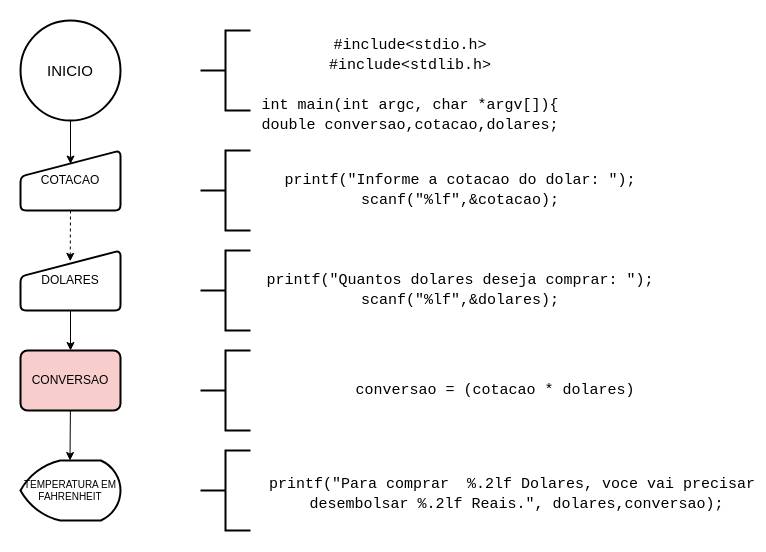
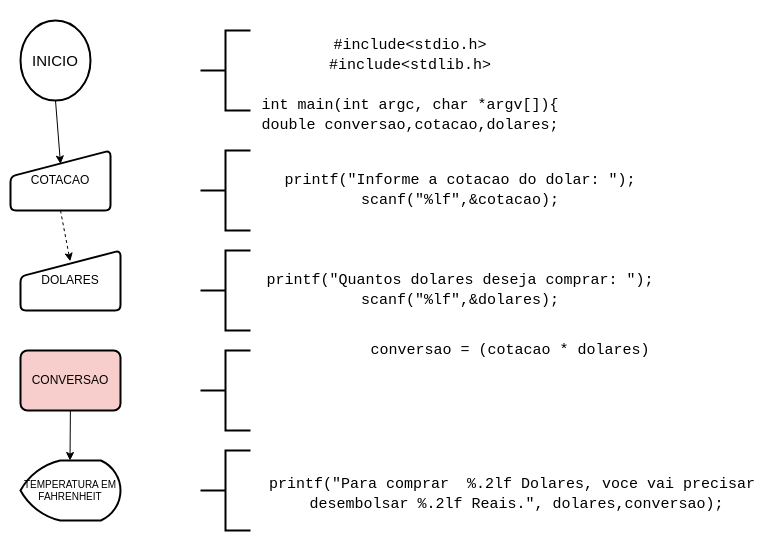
(71, 71) -> (56, 61)
(71, 181) -> (61, 181)
(71, 327) -> none
(496, 391) -> (511, 351)
